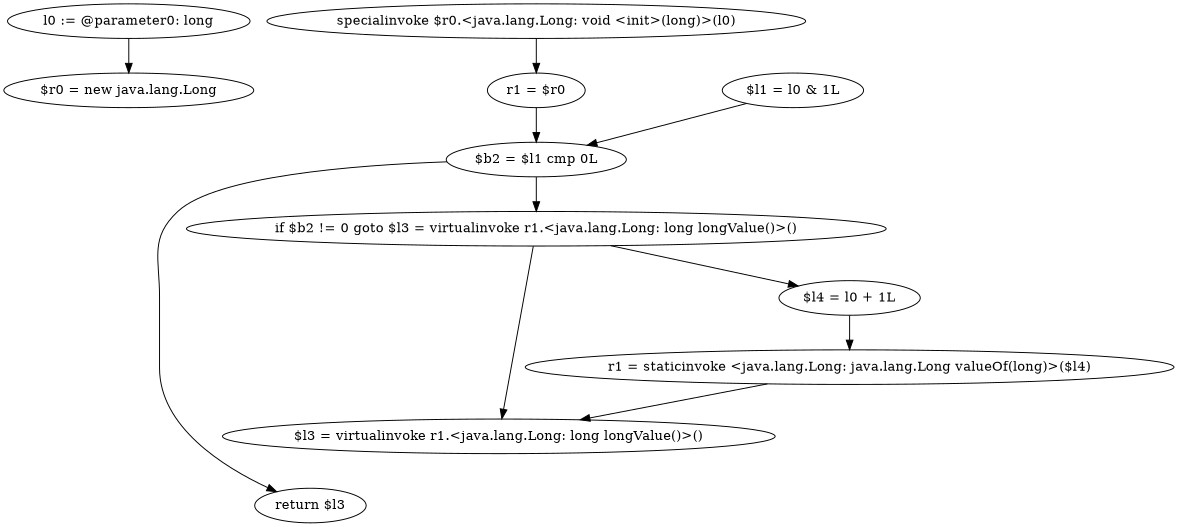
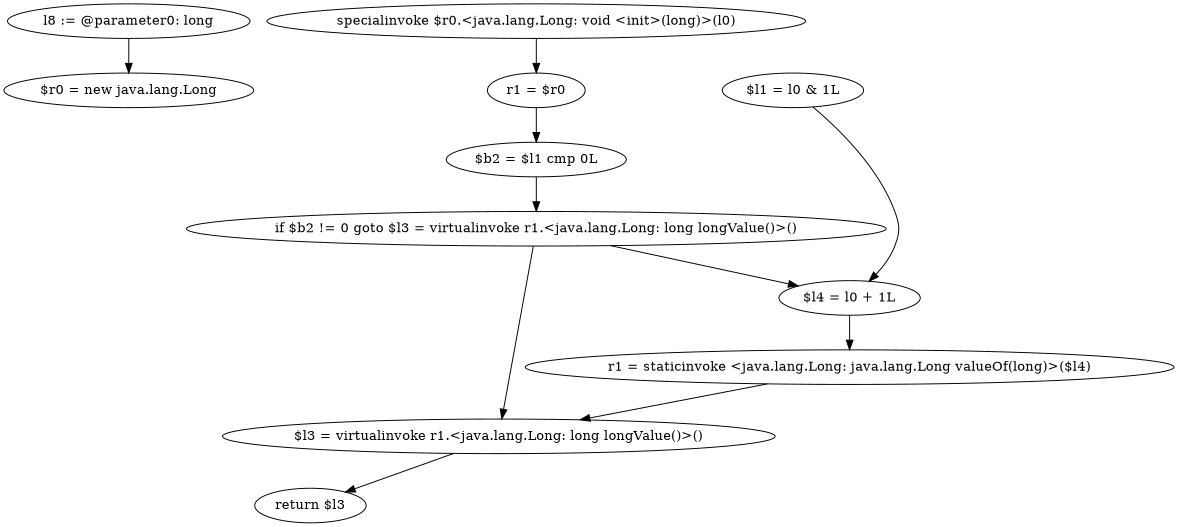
(129, 21) -> (129, 21)
(672, 123) -> (881, 183)
(162, 234) -> (404, 471)
